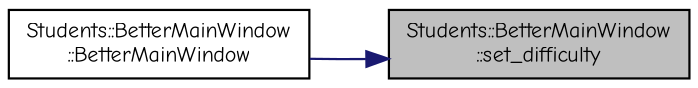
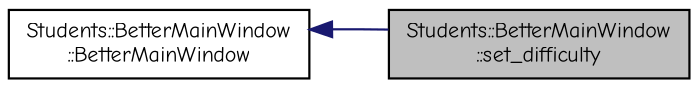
(338, 59) -> (361, 29)
